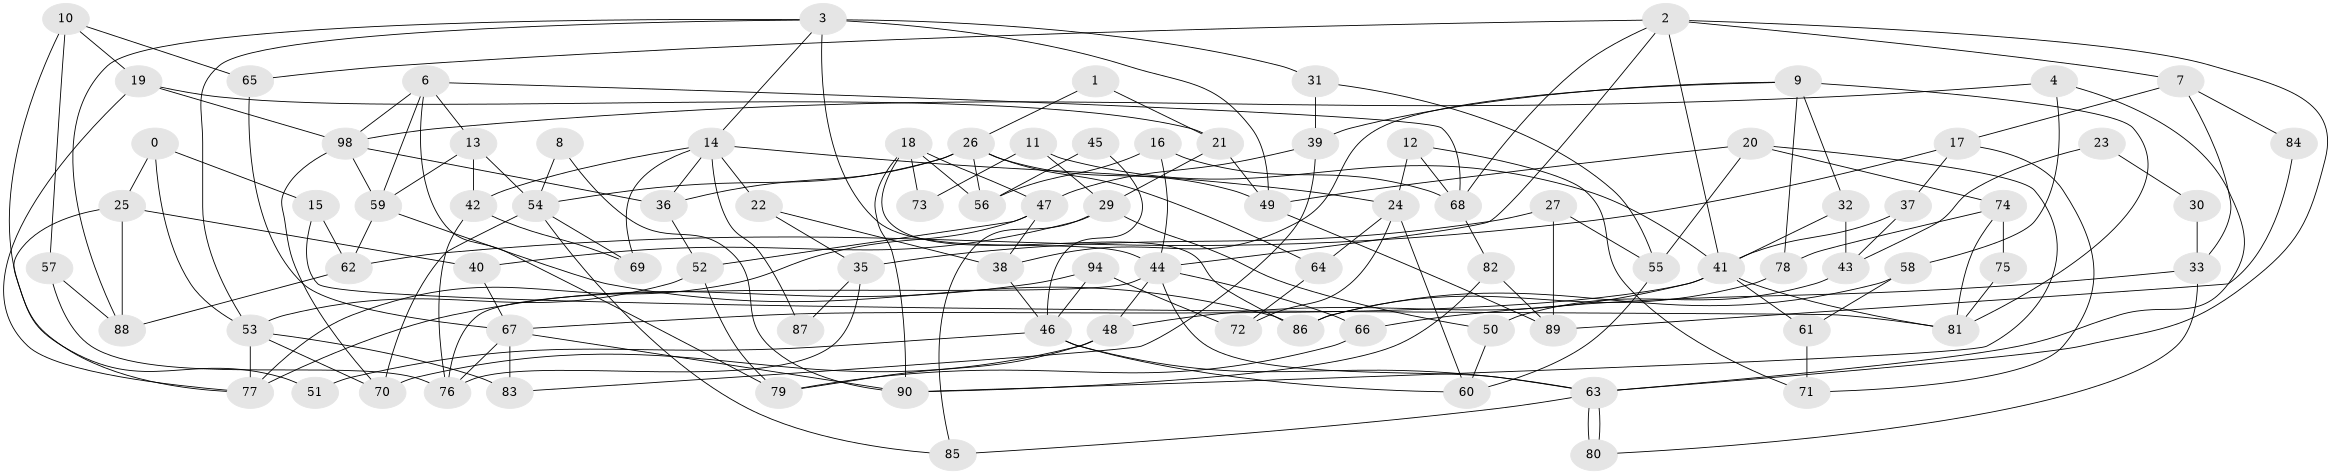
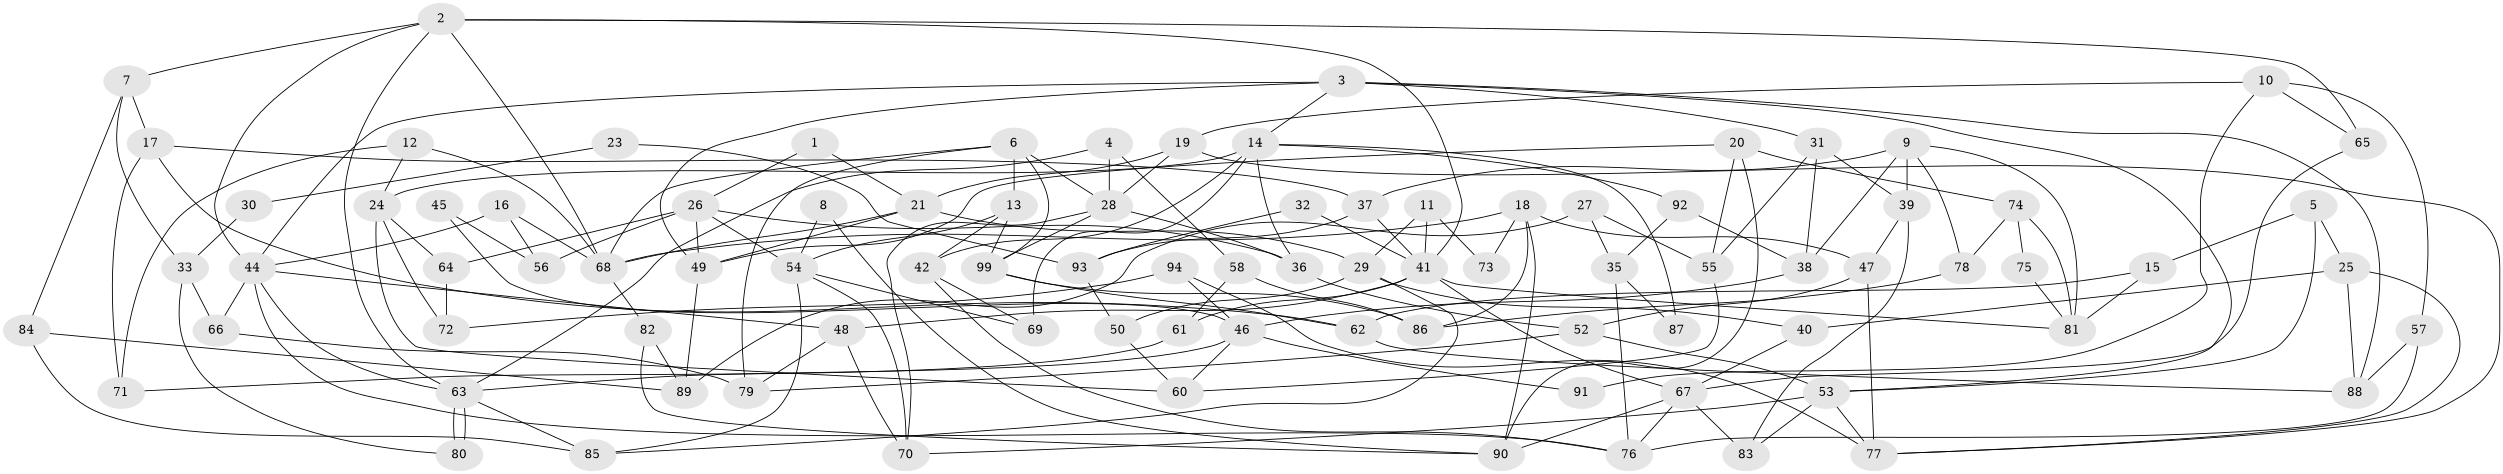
(1822, 143) -> (1621, 168)
(155, 144) -> (2314, 206)
(345, 144) -> (1109, 206)
(946, 175) -> (1107, 238)
(378, 206) -> (985, 268)
(759, 206) -> (1680, 206)
none -> (768, 236)
(1023, 237) -> (1811, 206)
(1846, 268) -> (1080, 268)
(315, 393) -> (1582, 393)
none -> (286, 436)
